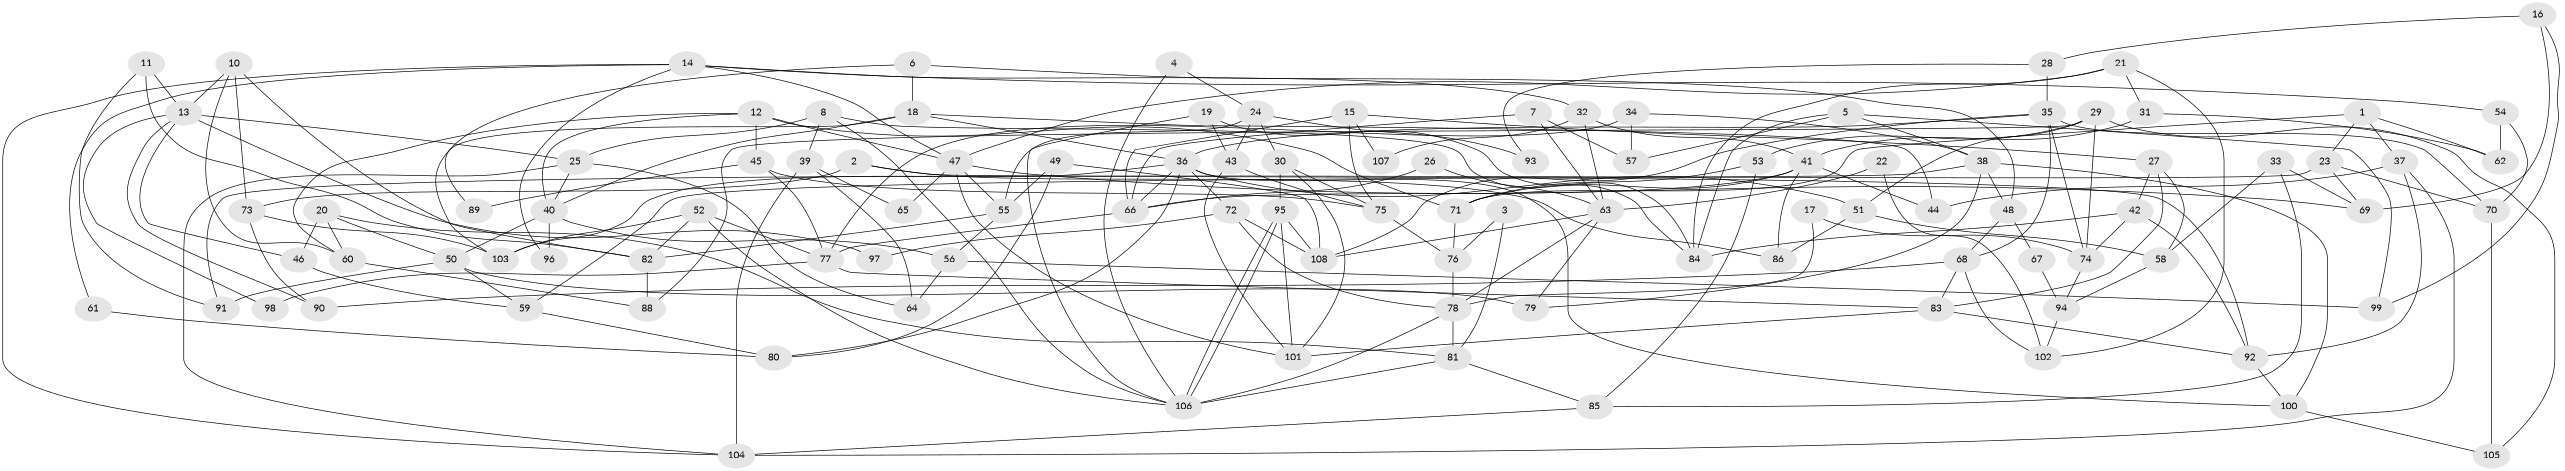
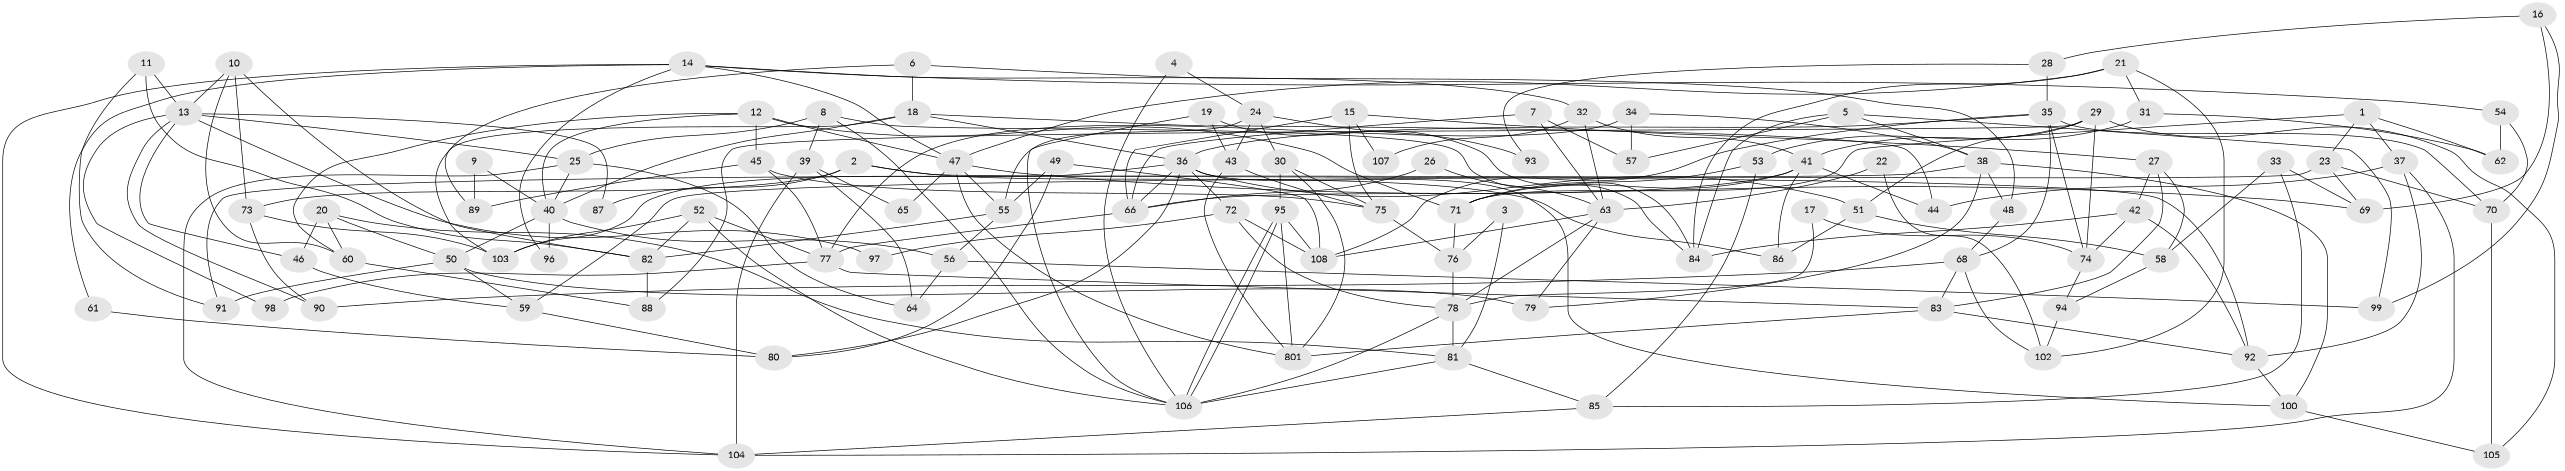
none -> (474, 162)
none -> (598, 211)
(2037, 260) -> none
(1293, 358) -> (1293, 358)
